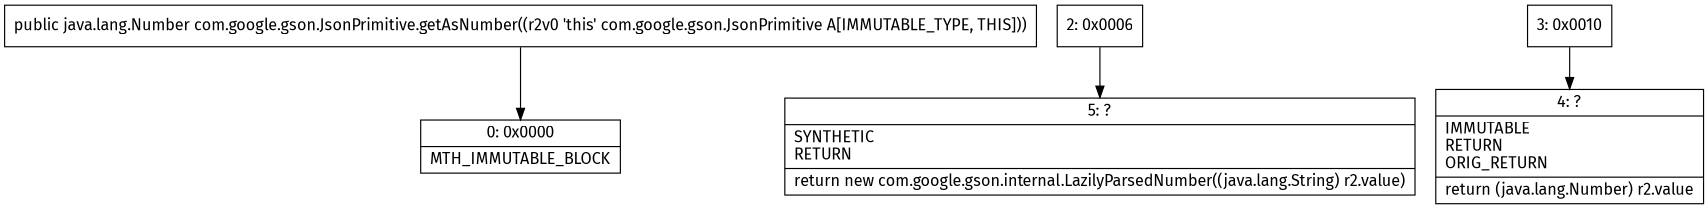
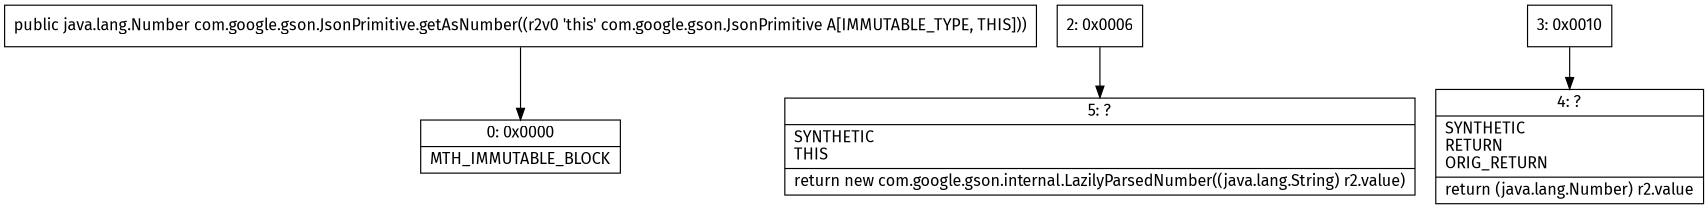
(1488, 129) -> (1485, 129)
(823, 155) -> (811, 155)
